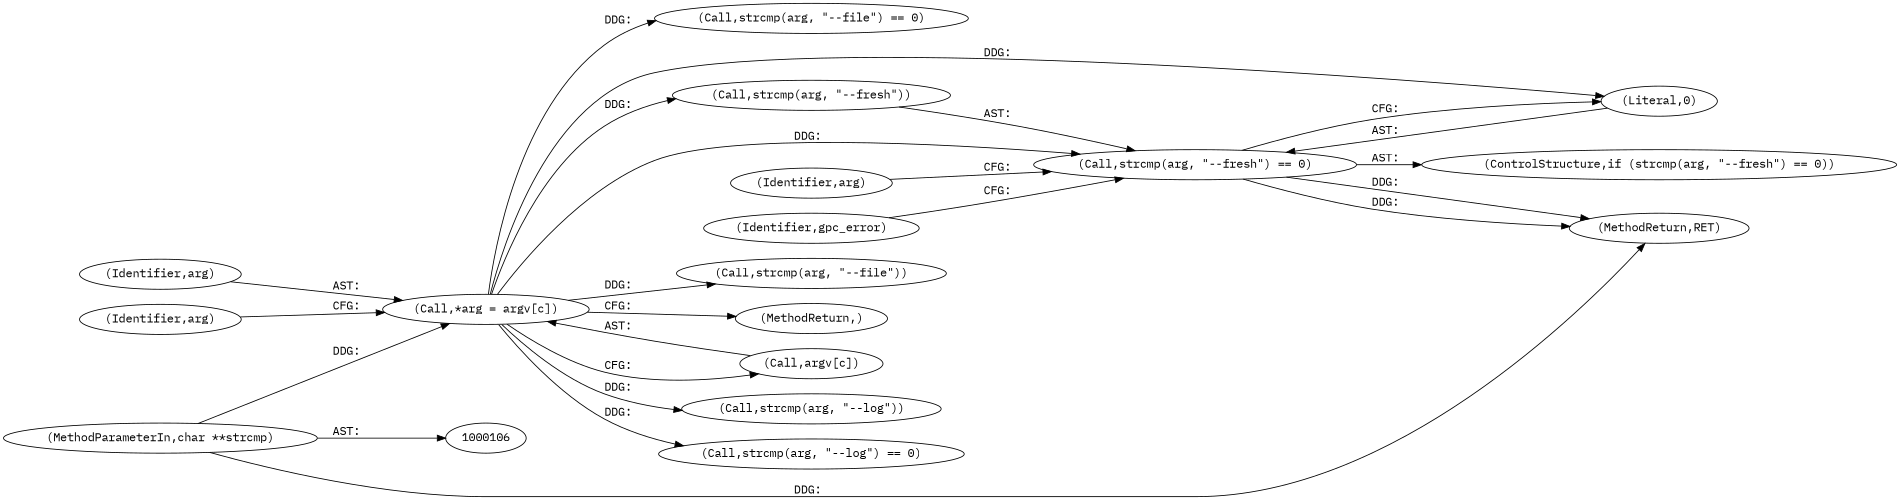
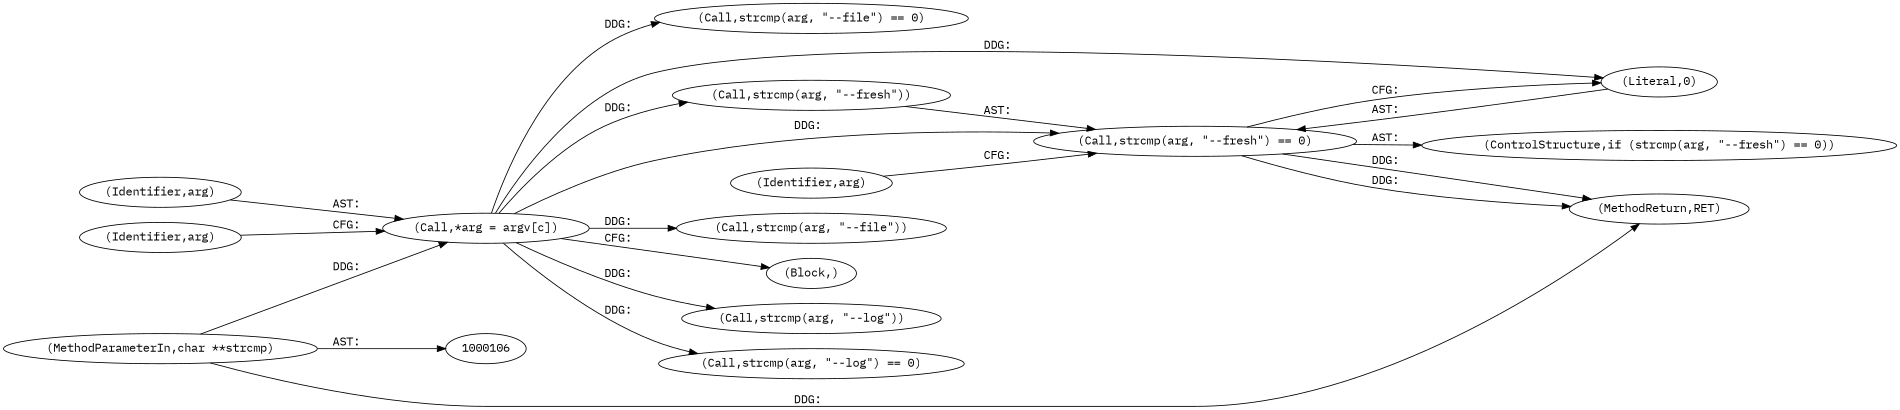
(811, 228) -> none
(811, 319) -> (811, 273)
(811, 364) -> none
